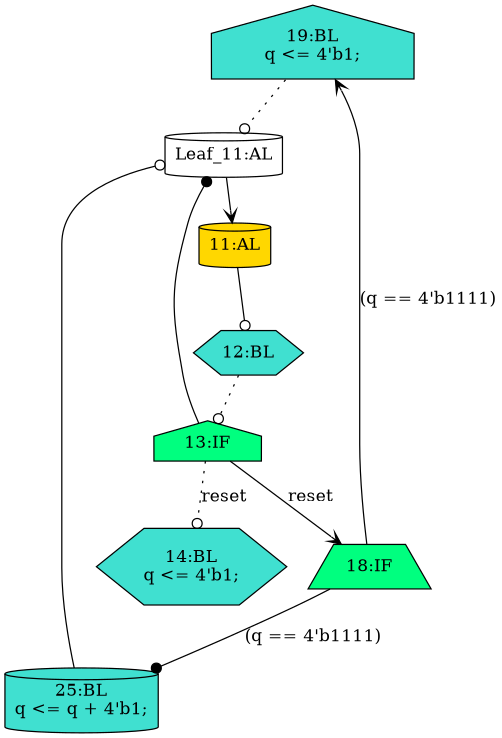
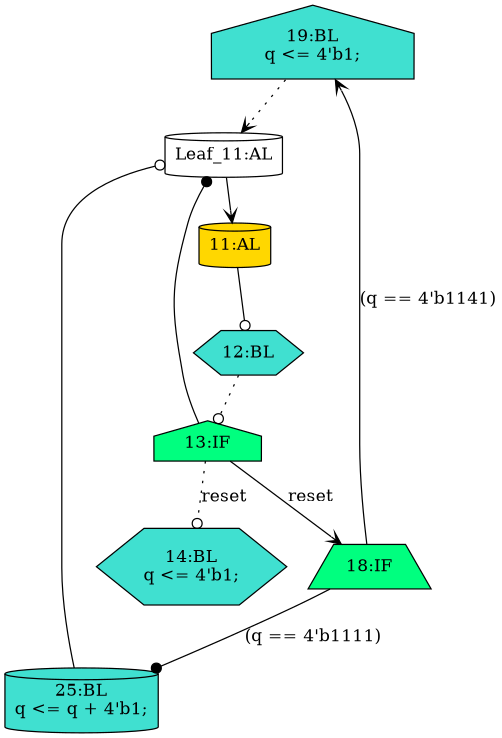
(267, 102) -> (267, 102)
(428, 299) -> (428, 299)
